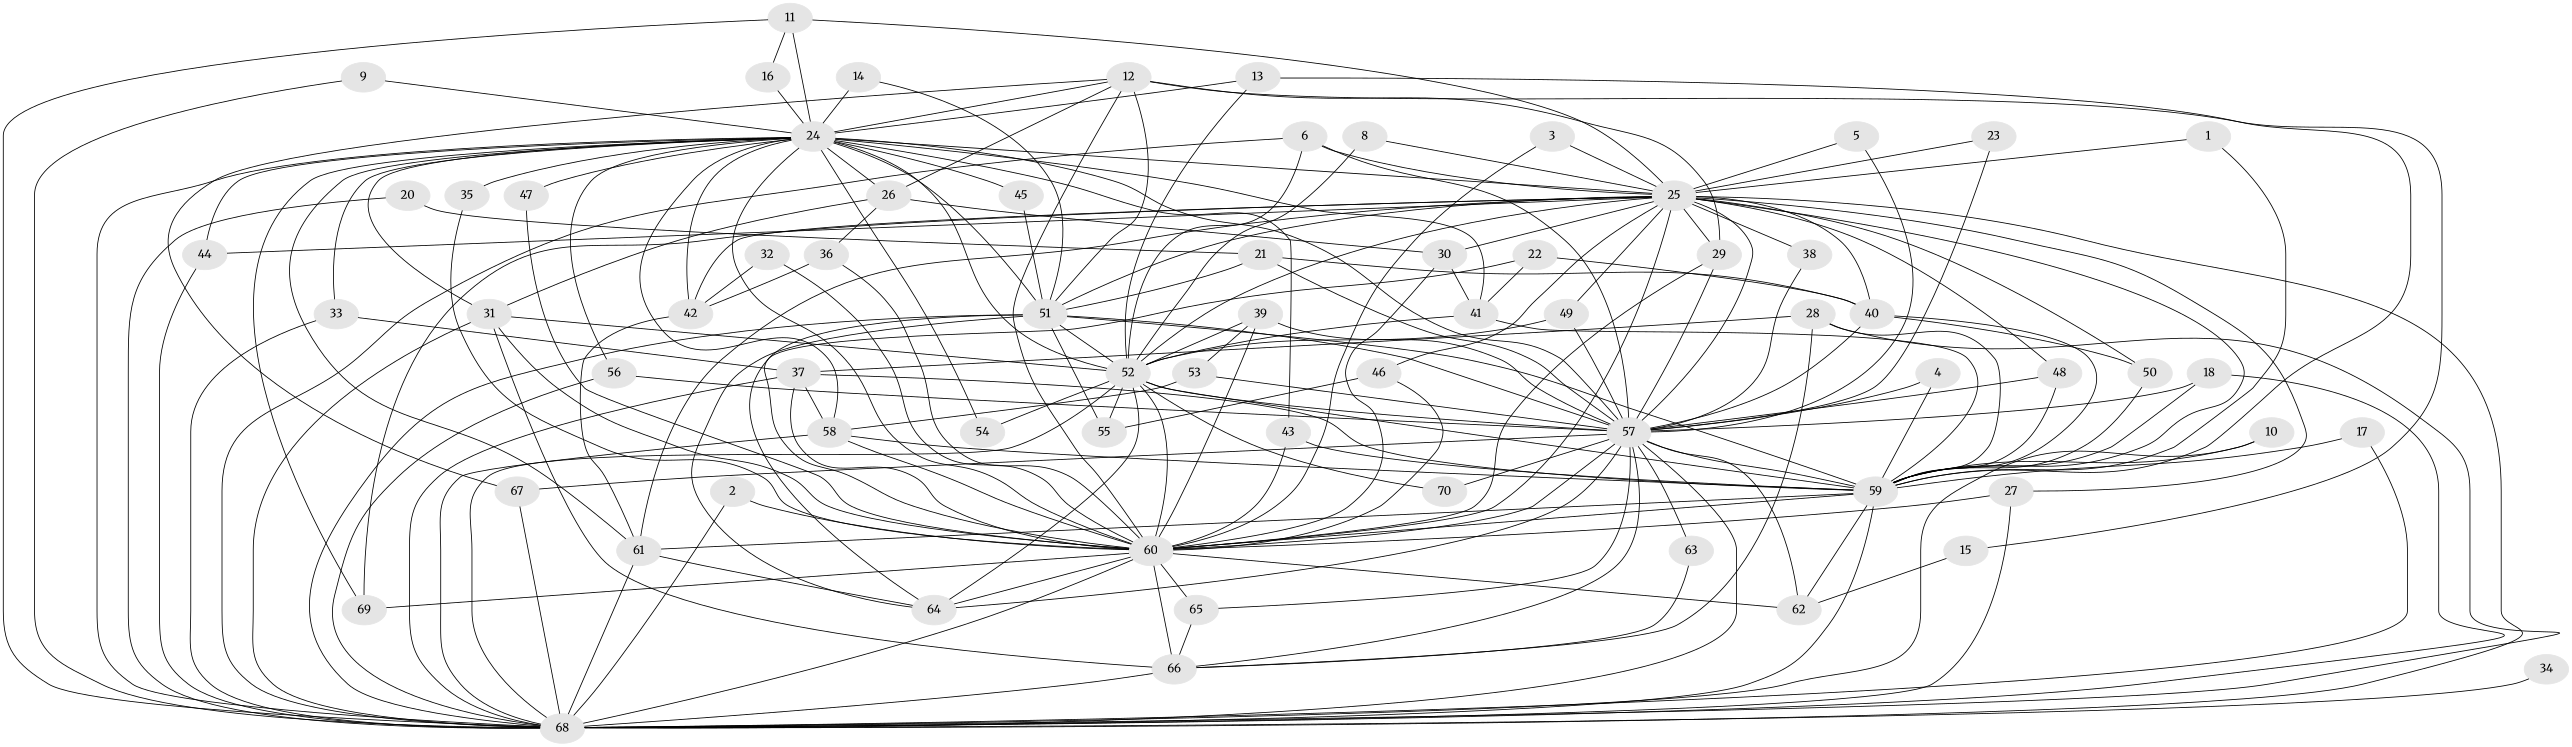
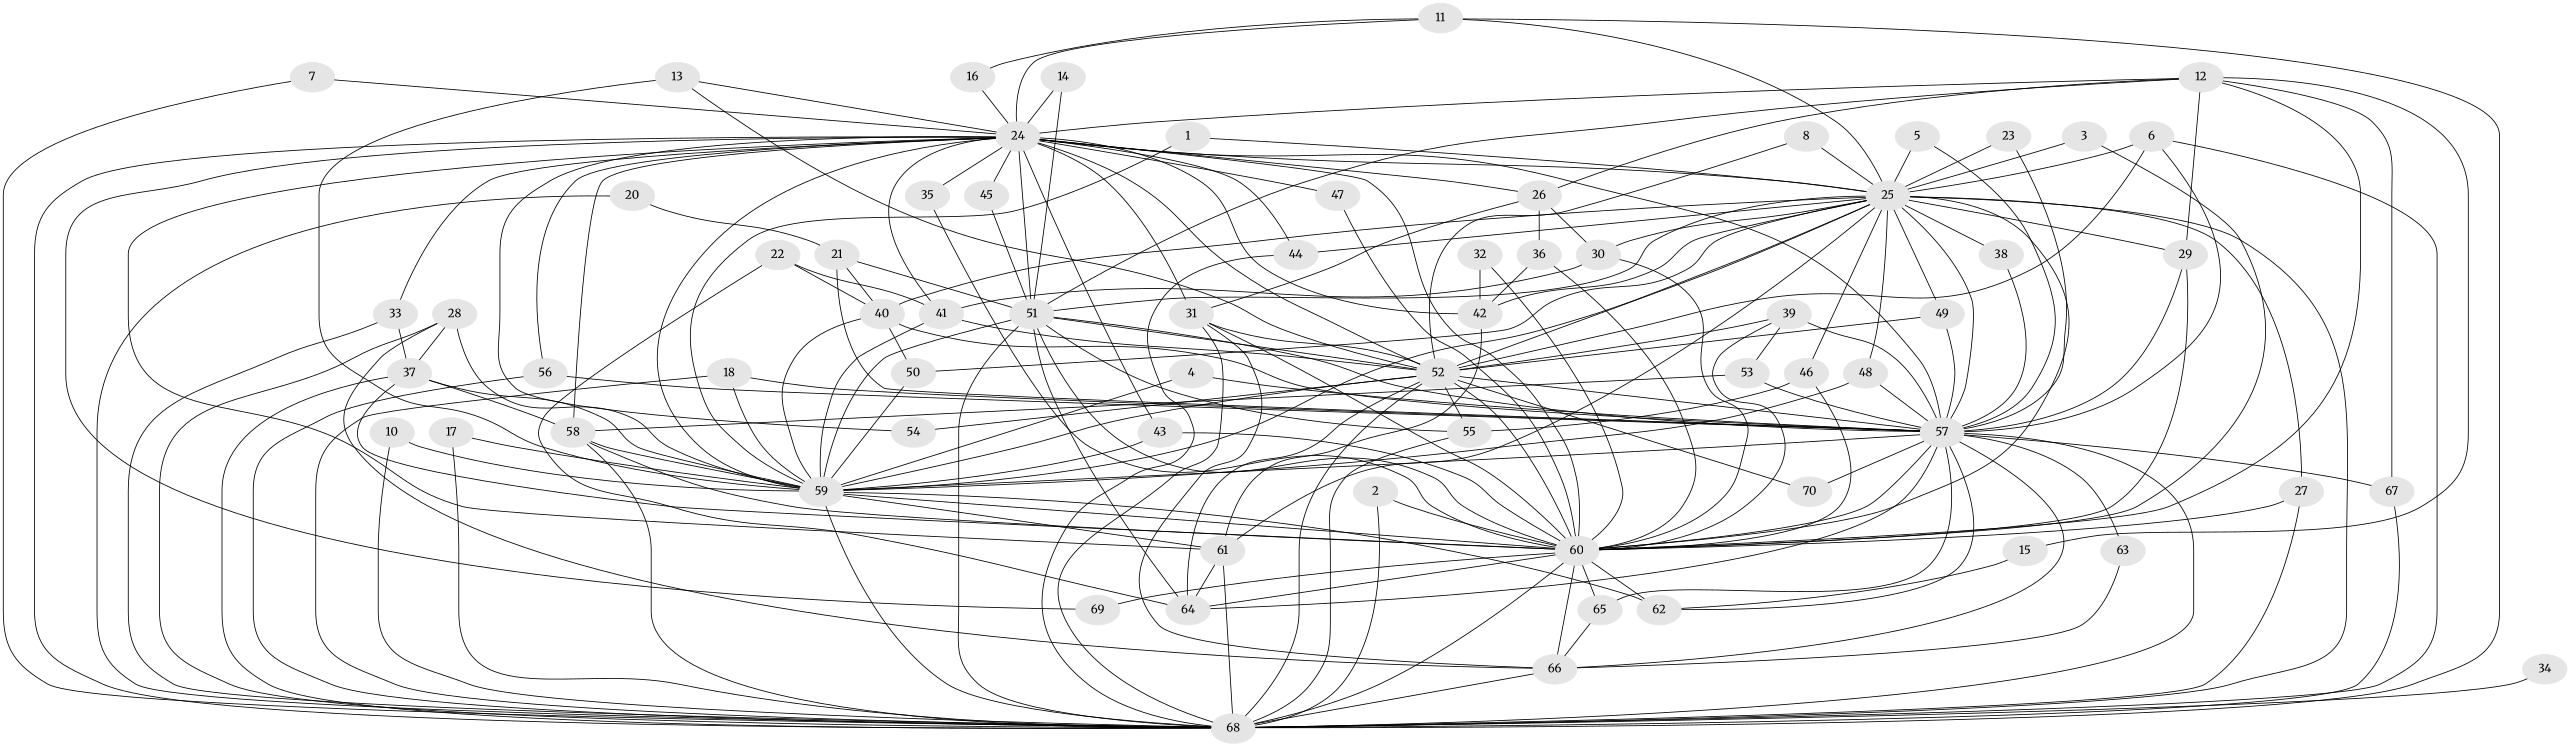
(363, 77) -> (312, 77)
(699, 241) -> none
none -> (702, 256)
none -> (1330, 560)
